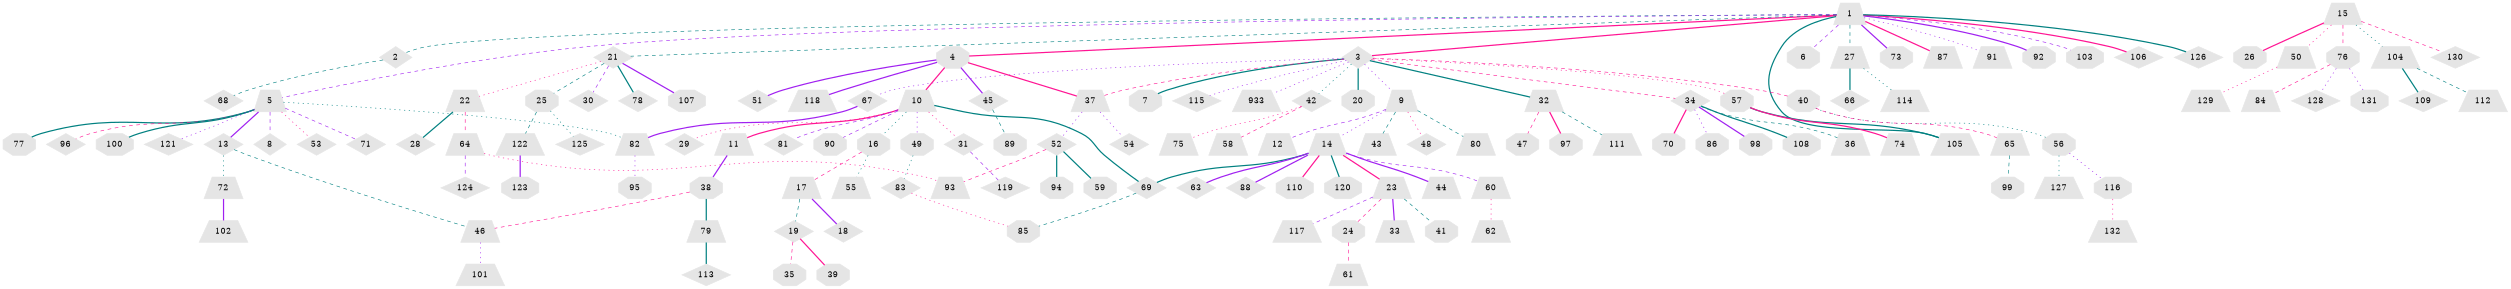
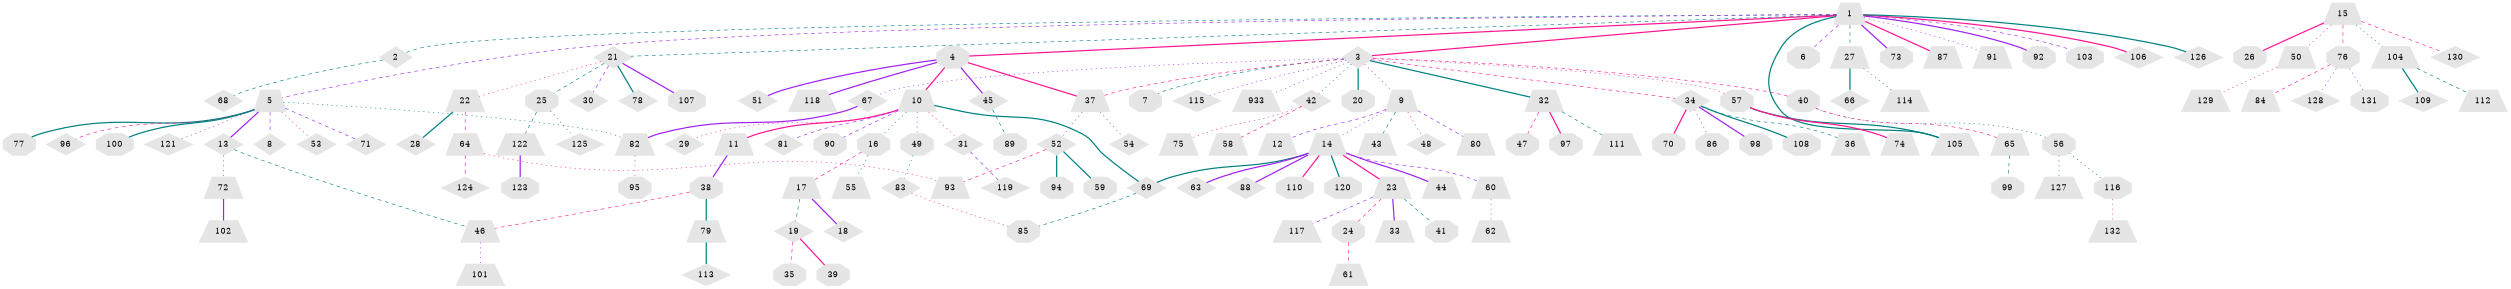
(1213, 78) -> (1213, 78)
(1440, 124) -> (1440, 124)
(2086, 166) -> (2086, 166)
